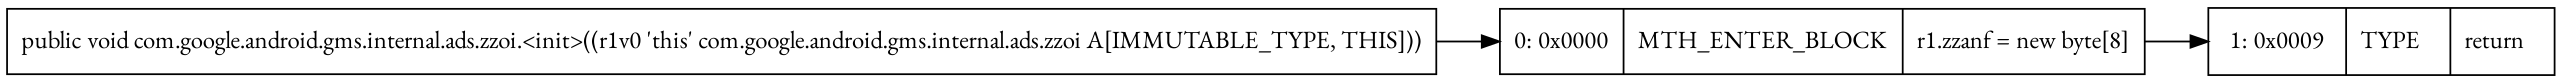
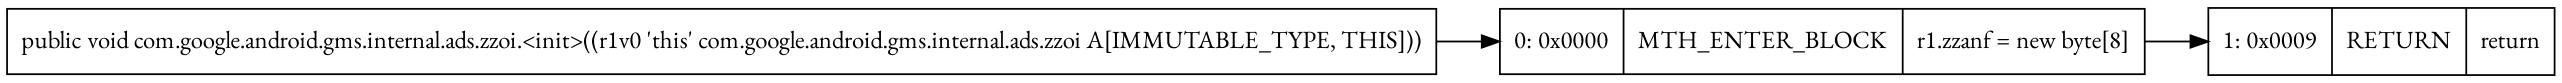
(2390, 41) -> (2399, 41)
